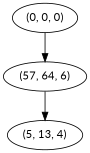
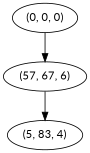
(45, 77) -> (45, 77)
(45, 135) -> (45, 135)
